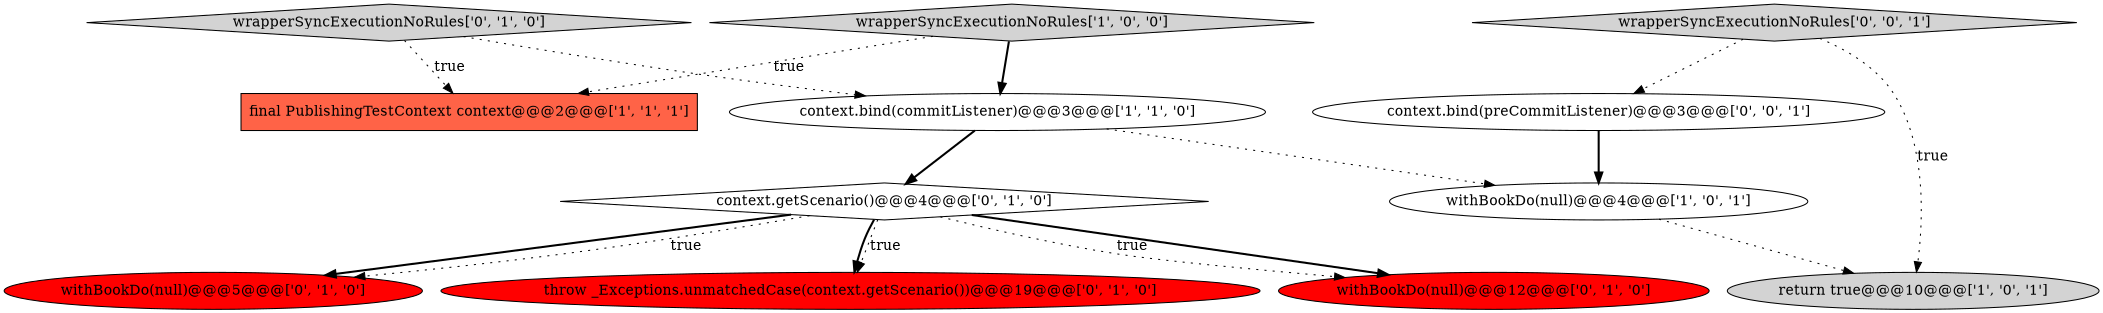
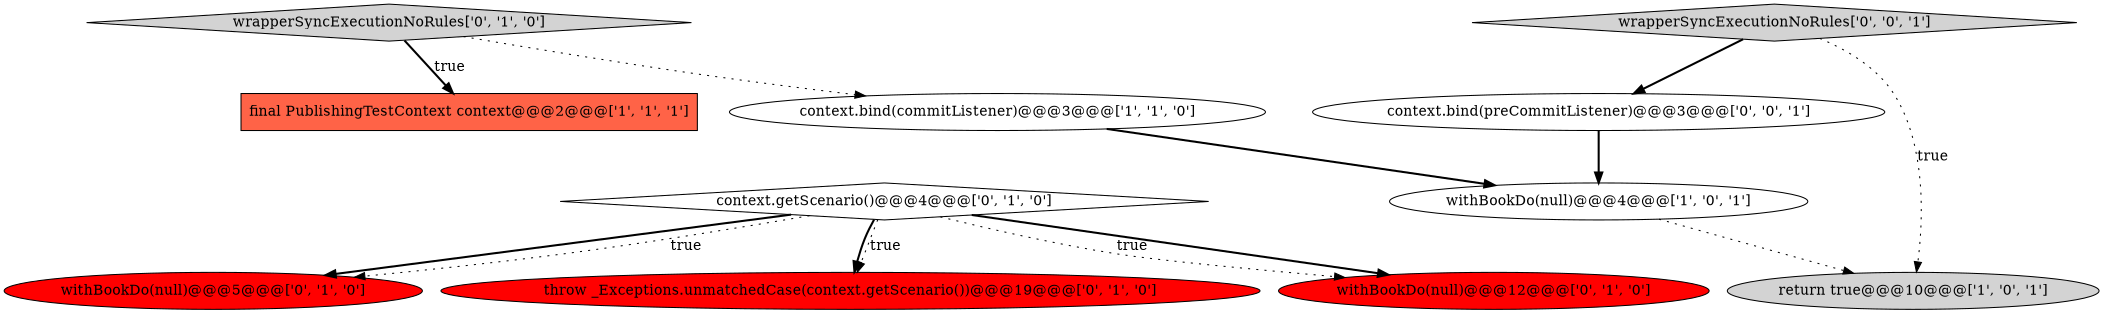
(1012, 23) -> none
(425, 63) -> (425, 63)
(1693, 64) -> (1693, 64)
(944, 154) -> none
(1296, 156) -> (1296, 156)
